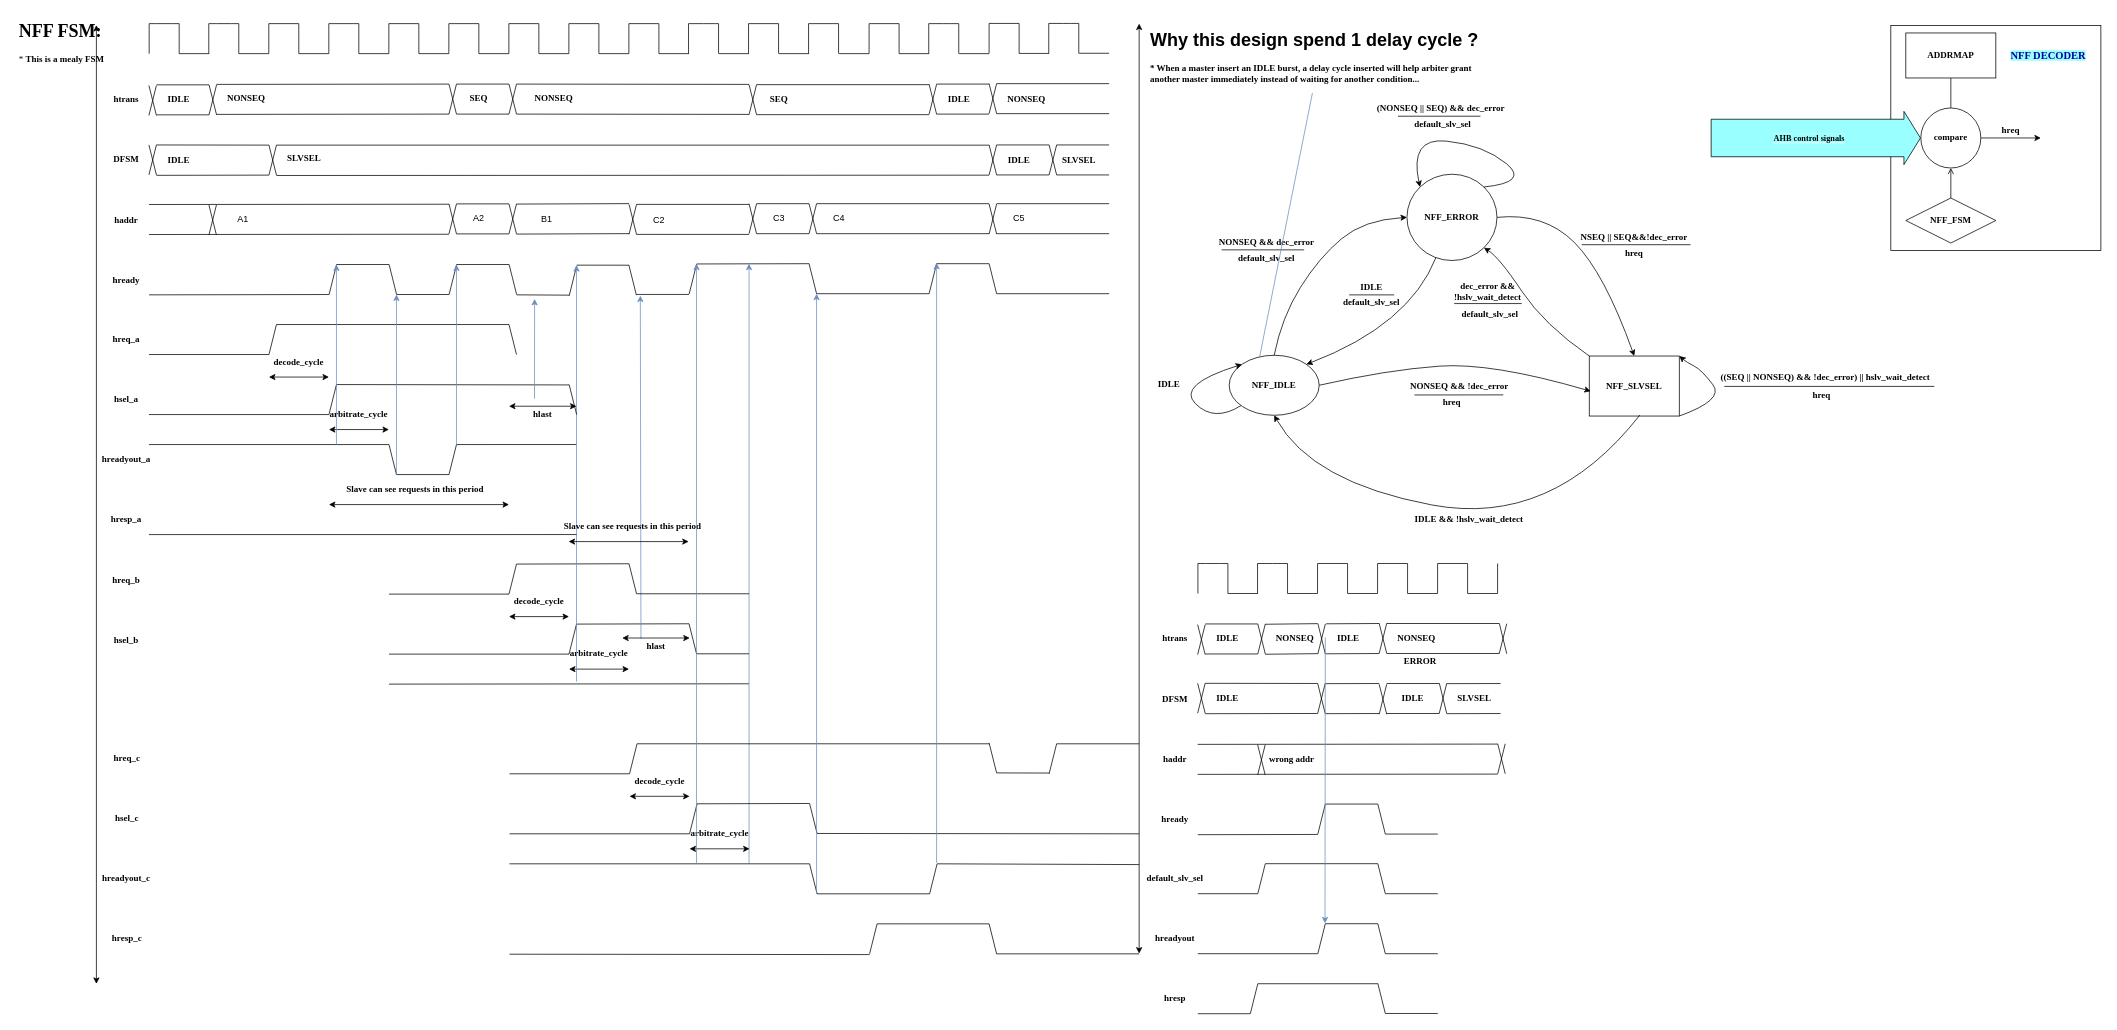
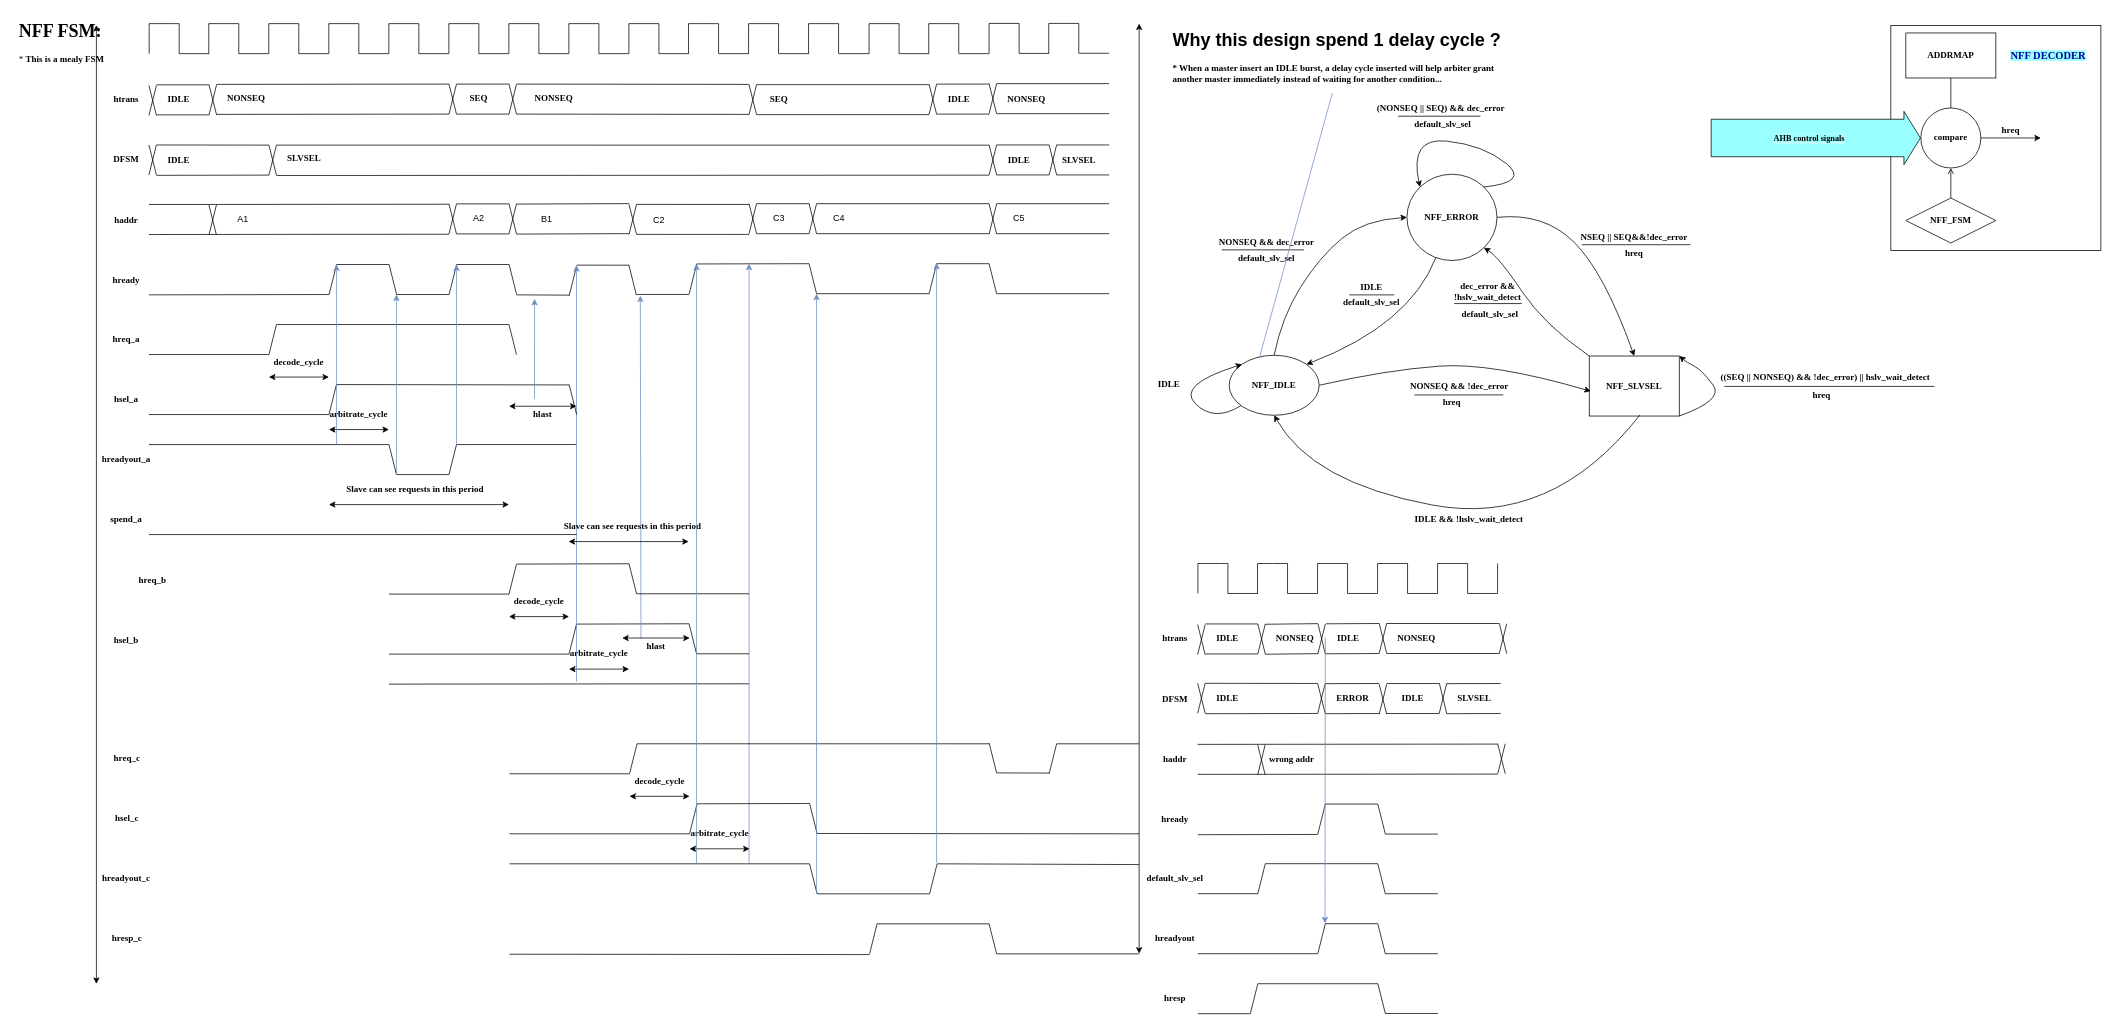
(1319, 59) -> (1341, 59)
(126, 519) -> (126, 519)
(127, 580) -> (153, 580)
(1420, 661) -> (1353, 698)
